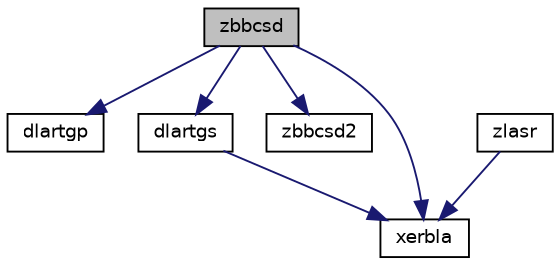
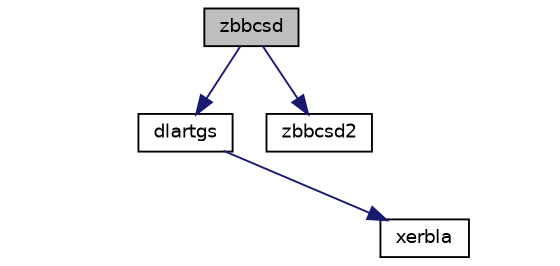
(381, 104) -> none
(56, 133) -> none
(515, 133) -> none
